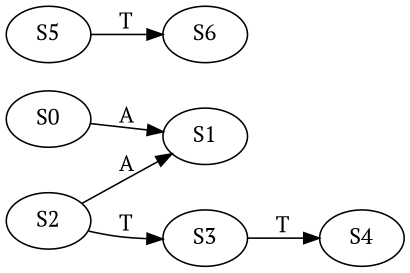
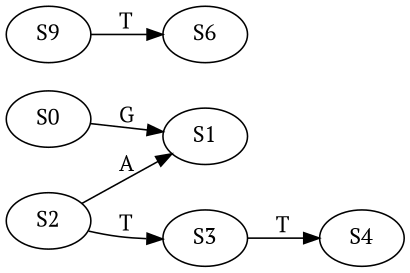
(49, 34) -> (49, 34)
(127, 117) -> (127, 117)
